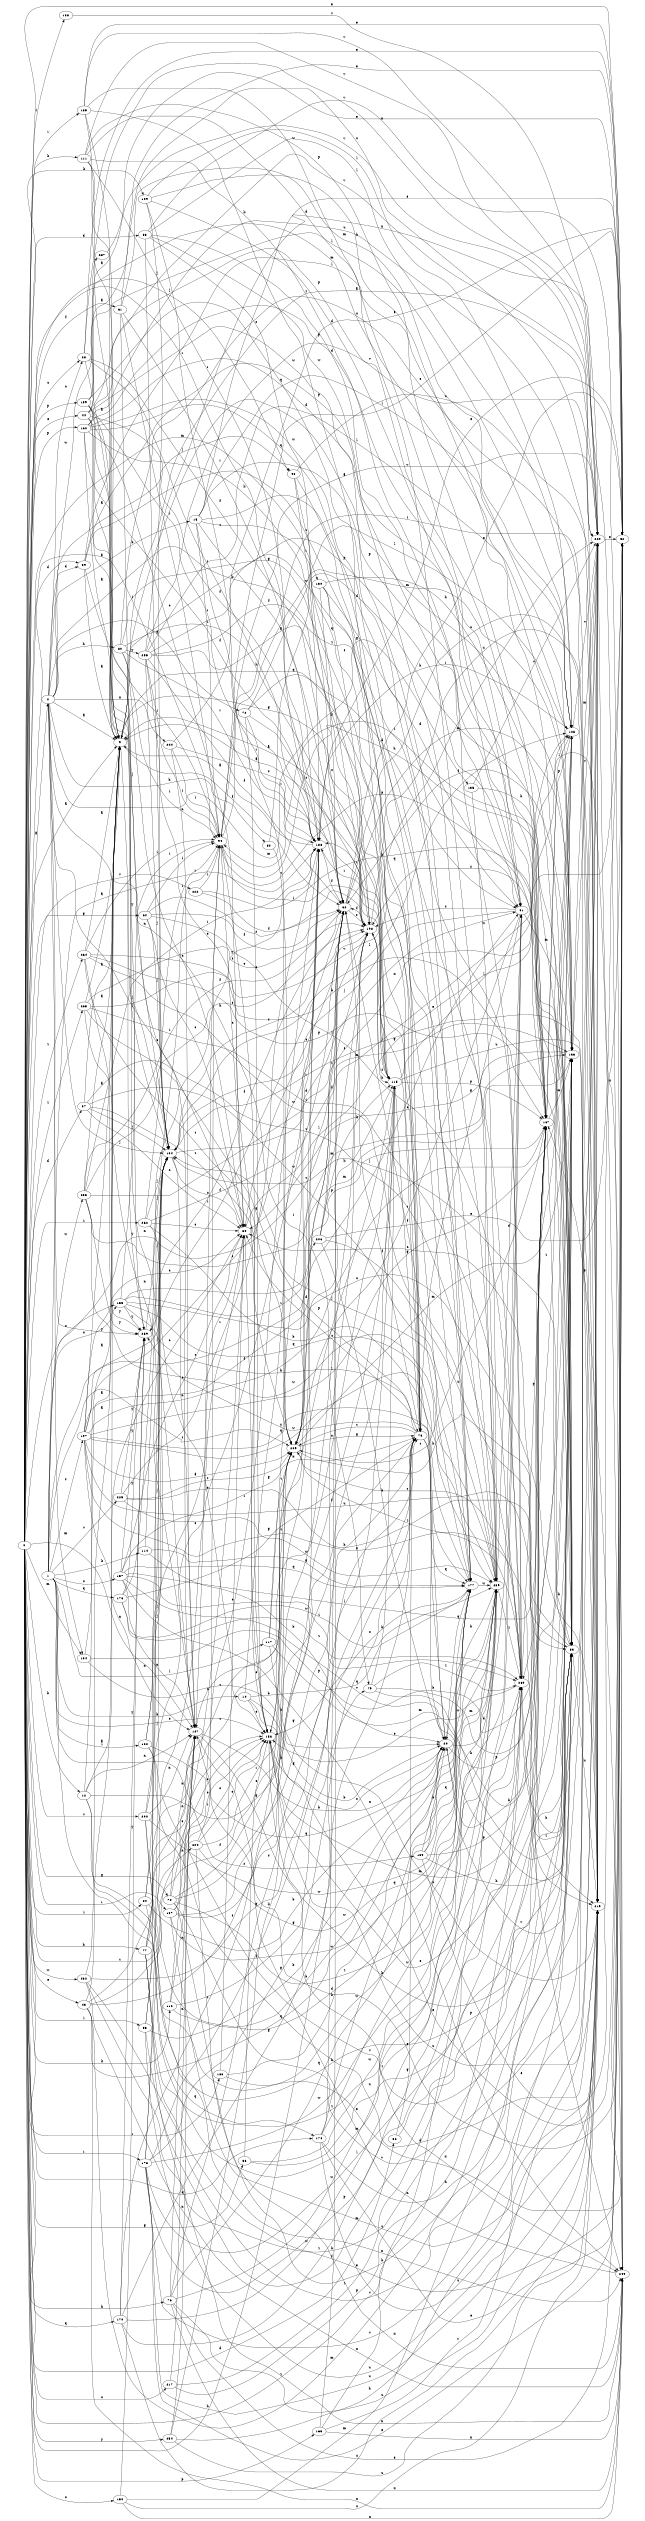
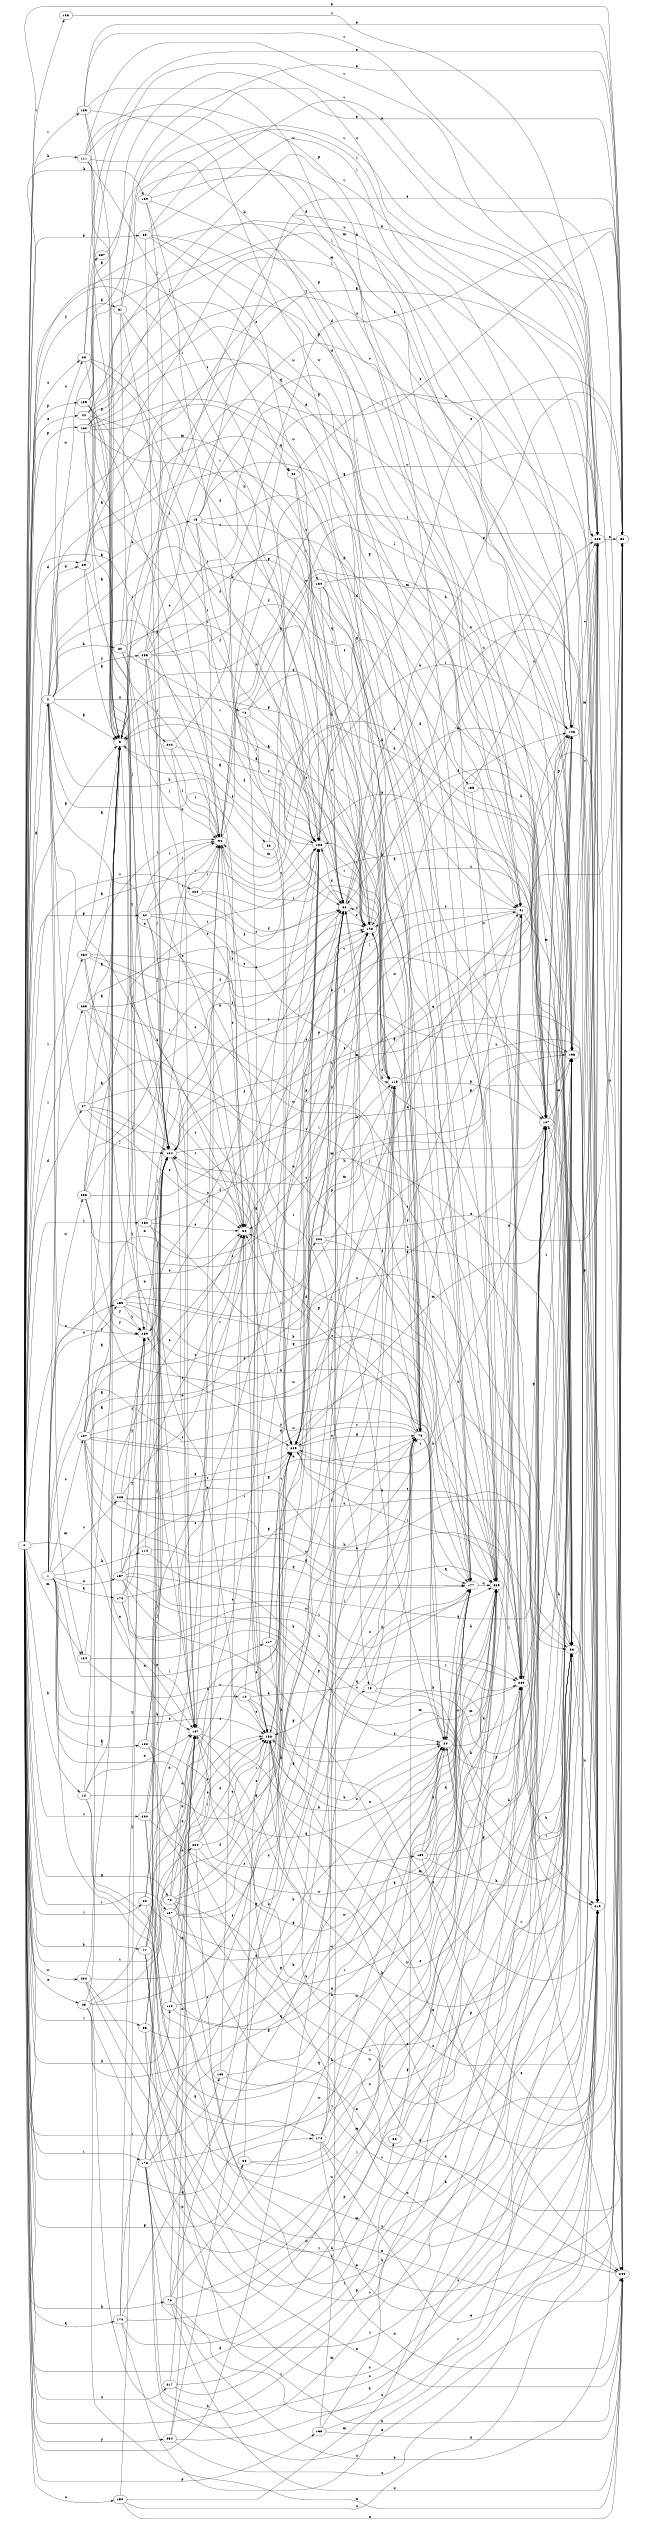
(132, 652) -> (90, 668)
